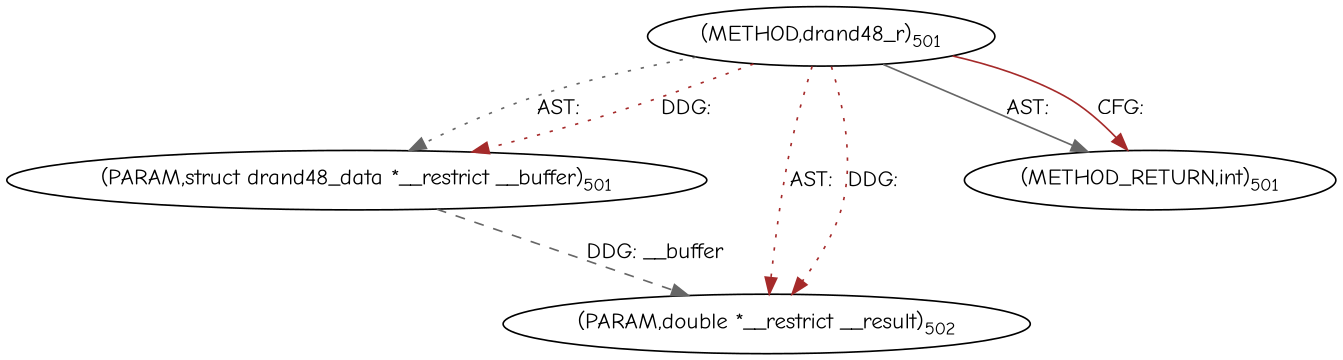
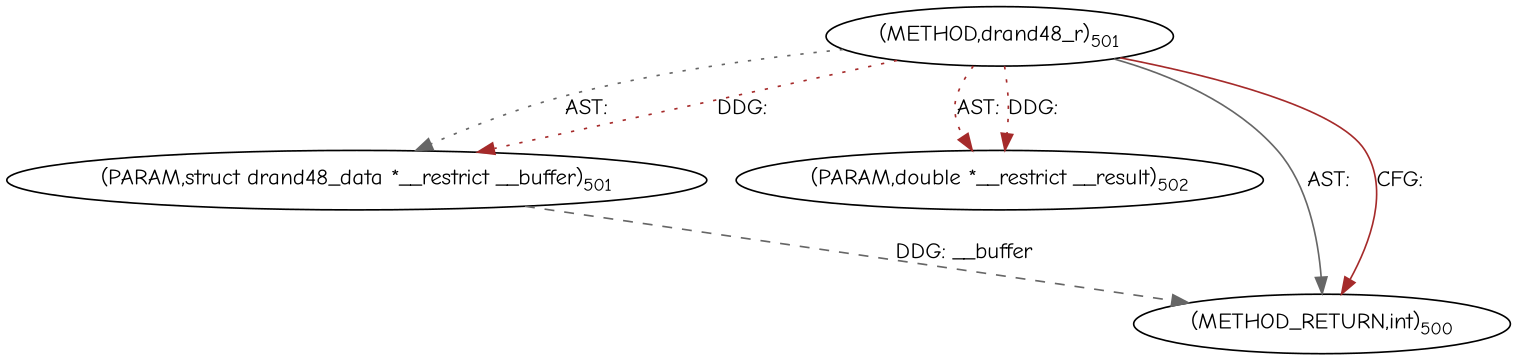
(1265, 178) -> (1437, 321)
(555, 250) -> (848, 253)
